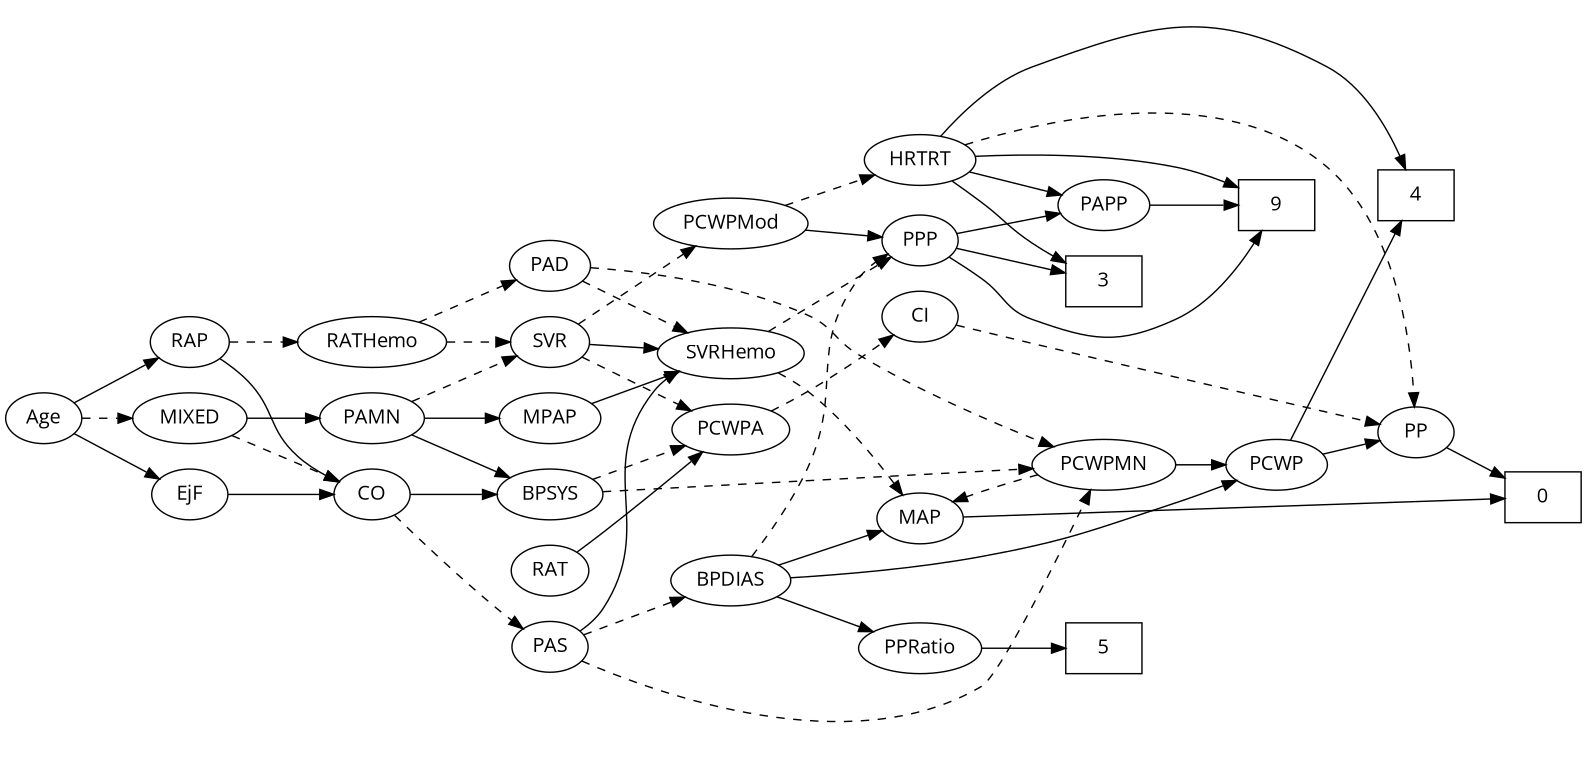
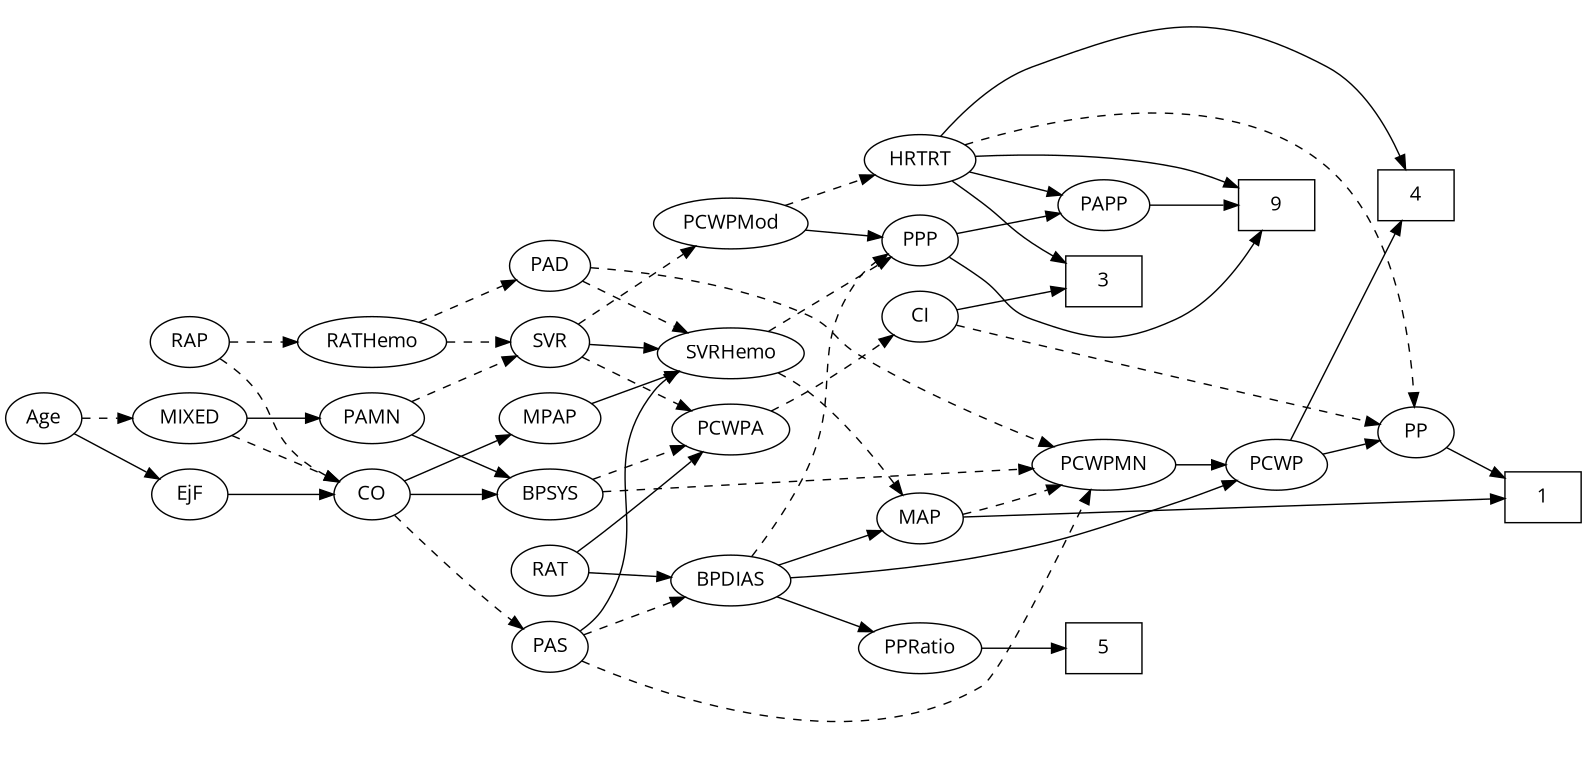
(1004, 259) -> (995, 302)
(110, 384) -> none
(266, 408) -> (266, 408)
(455, 418) -> (449, 462)
(1002, 485) -> (1005, 503)
(1543, 497) -> (1543, 497)
none -> (630, 575)
